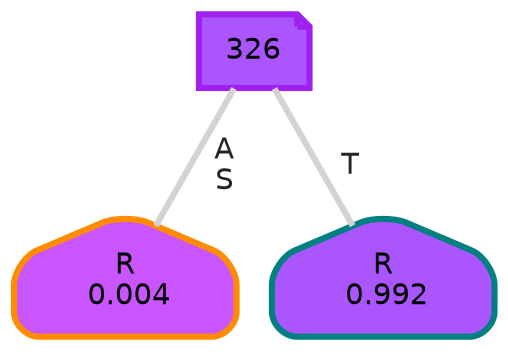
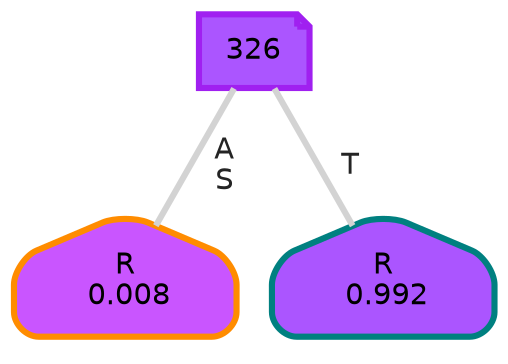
(125, 281) -> (125, 281)
